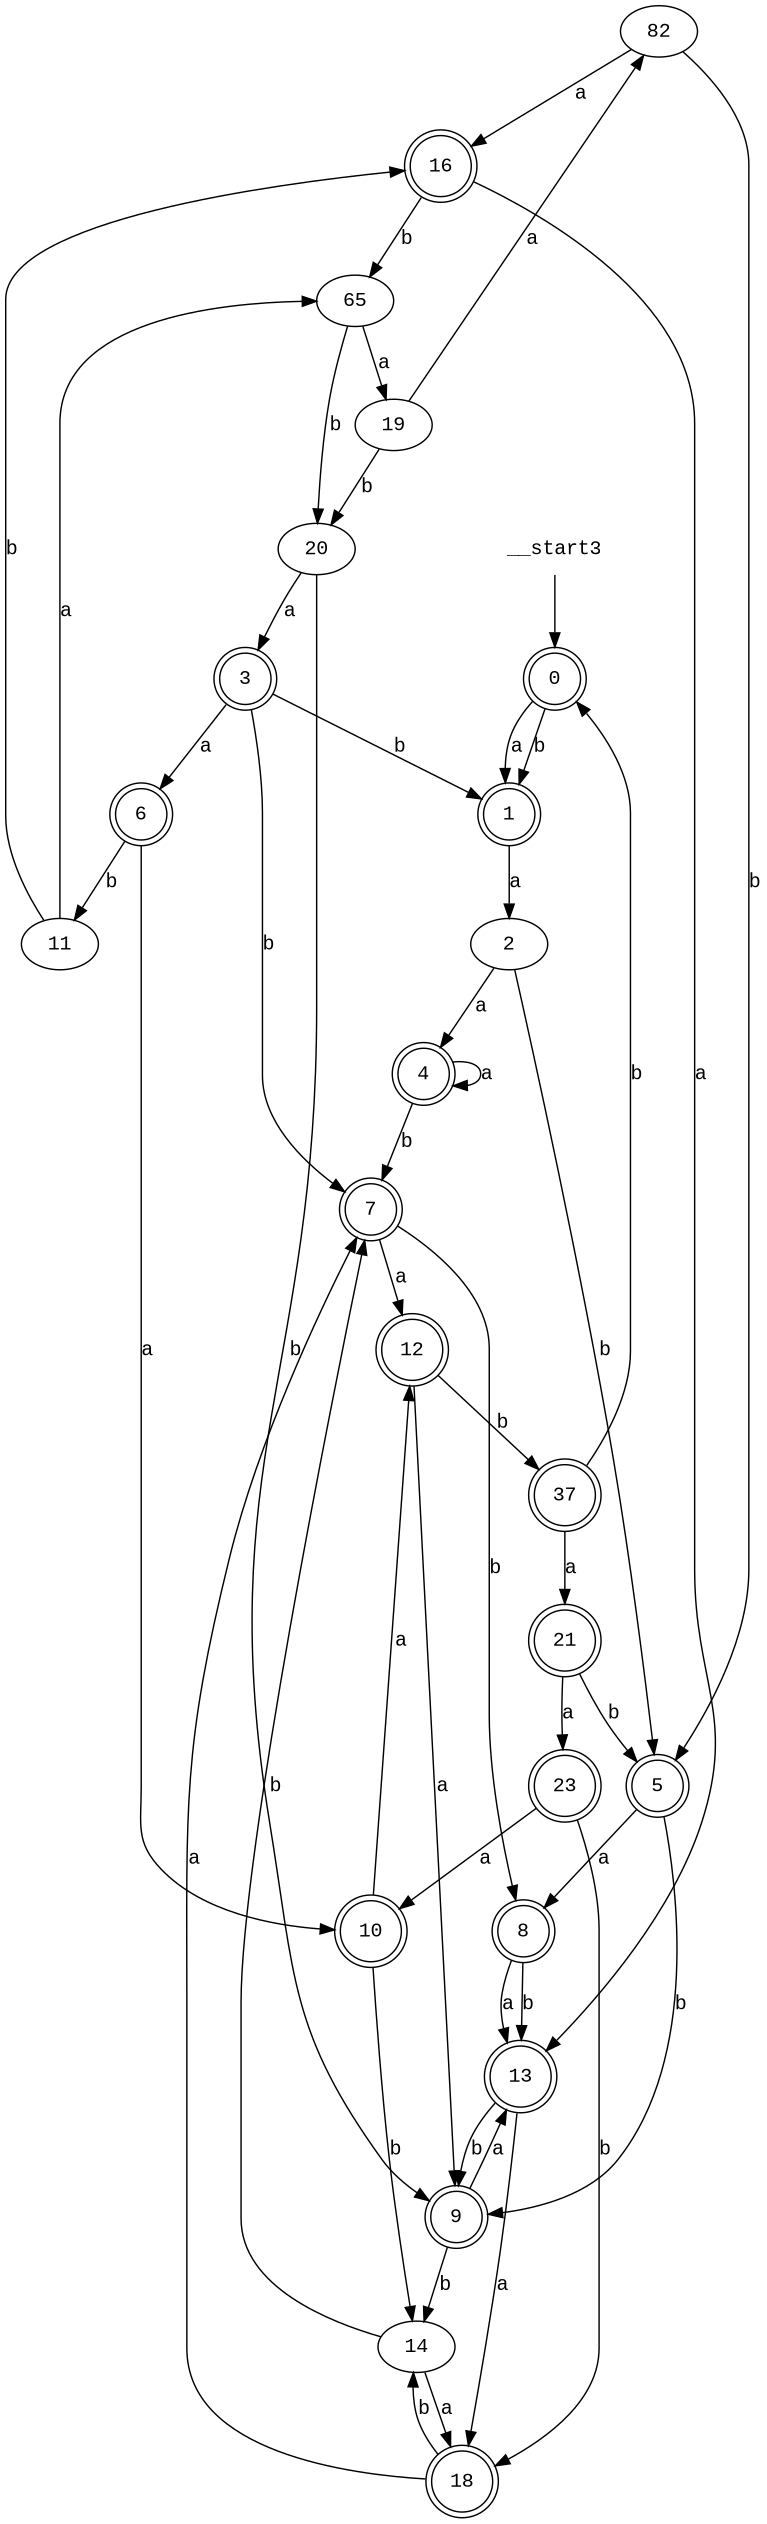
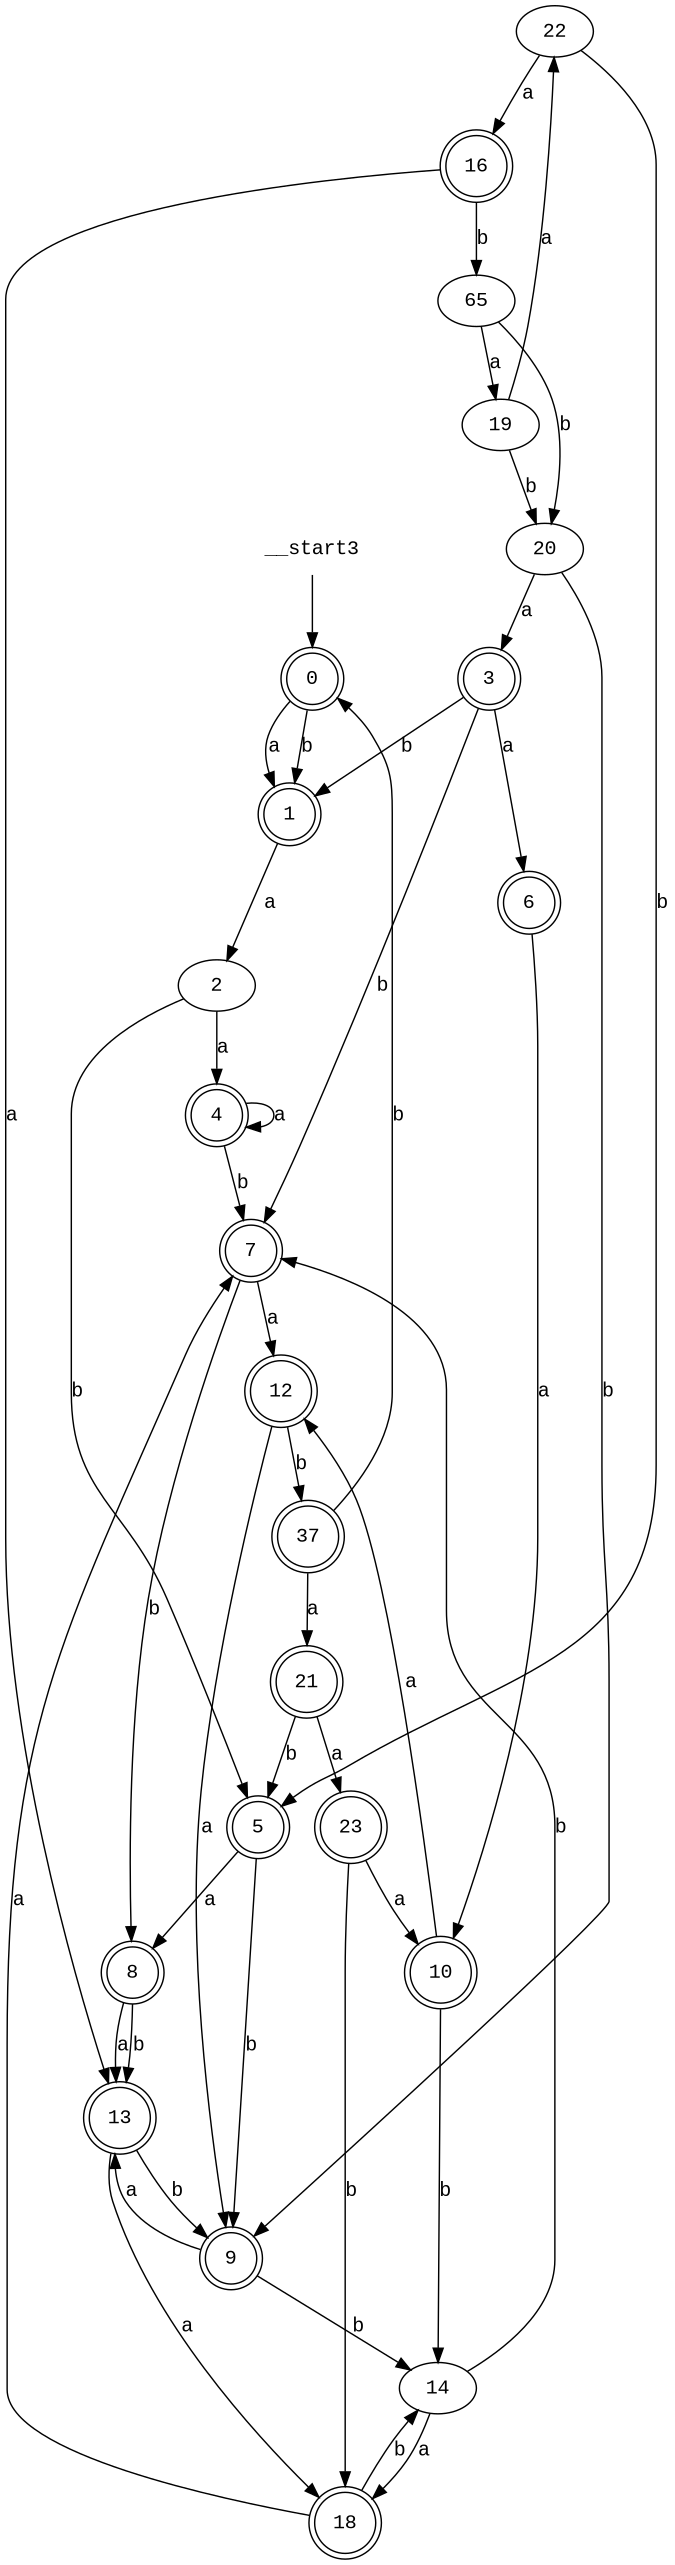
(659, 31) -> (555, 31)
(60, 944) -> none
